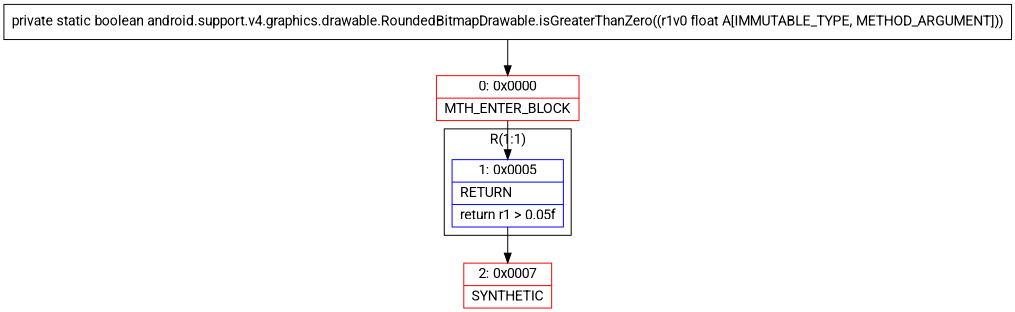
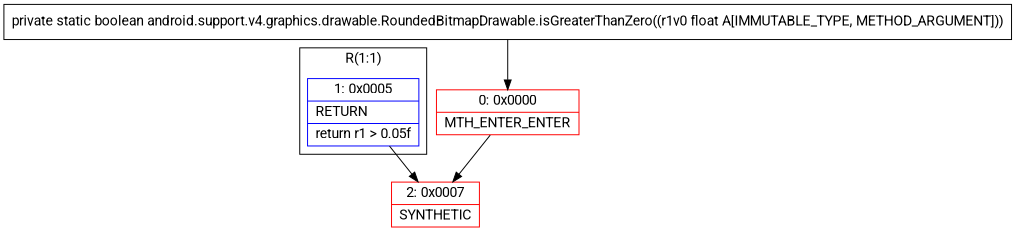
(508, 109) -> (508, 123)
(508, 135) -> (475, 155)
